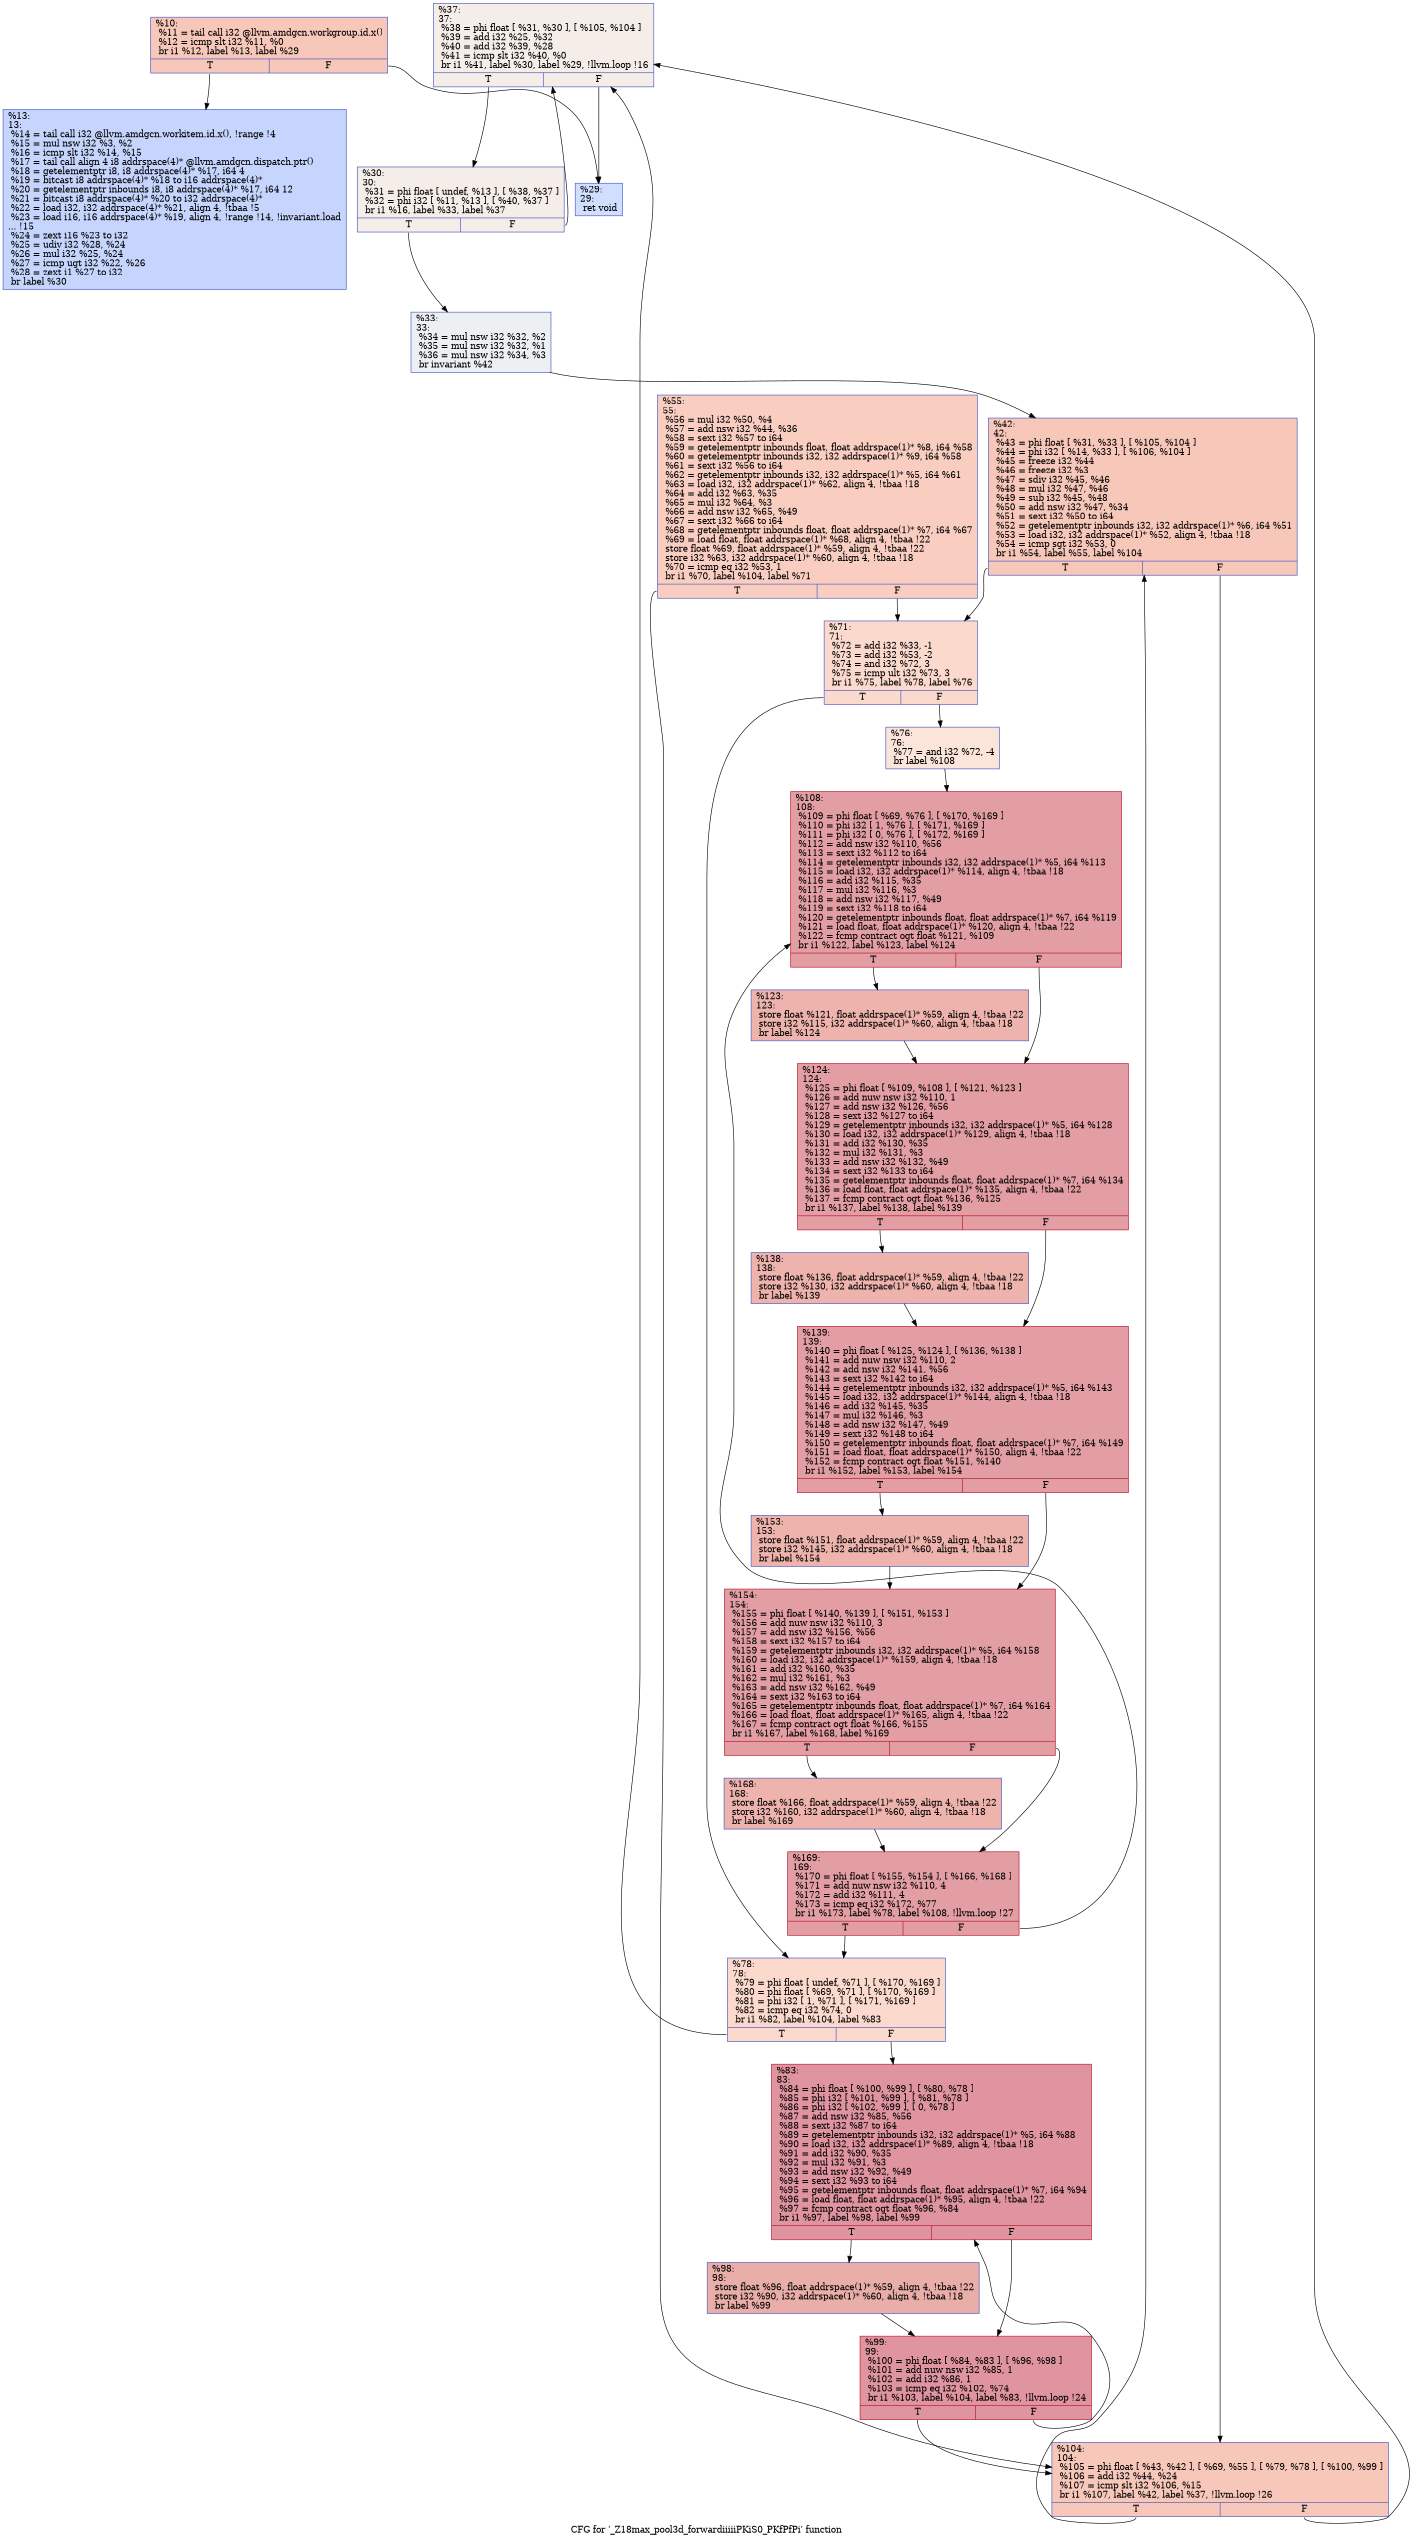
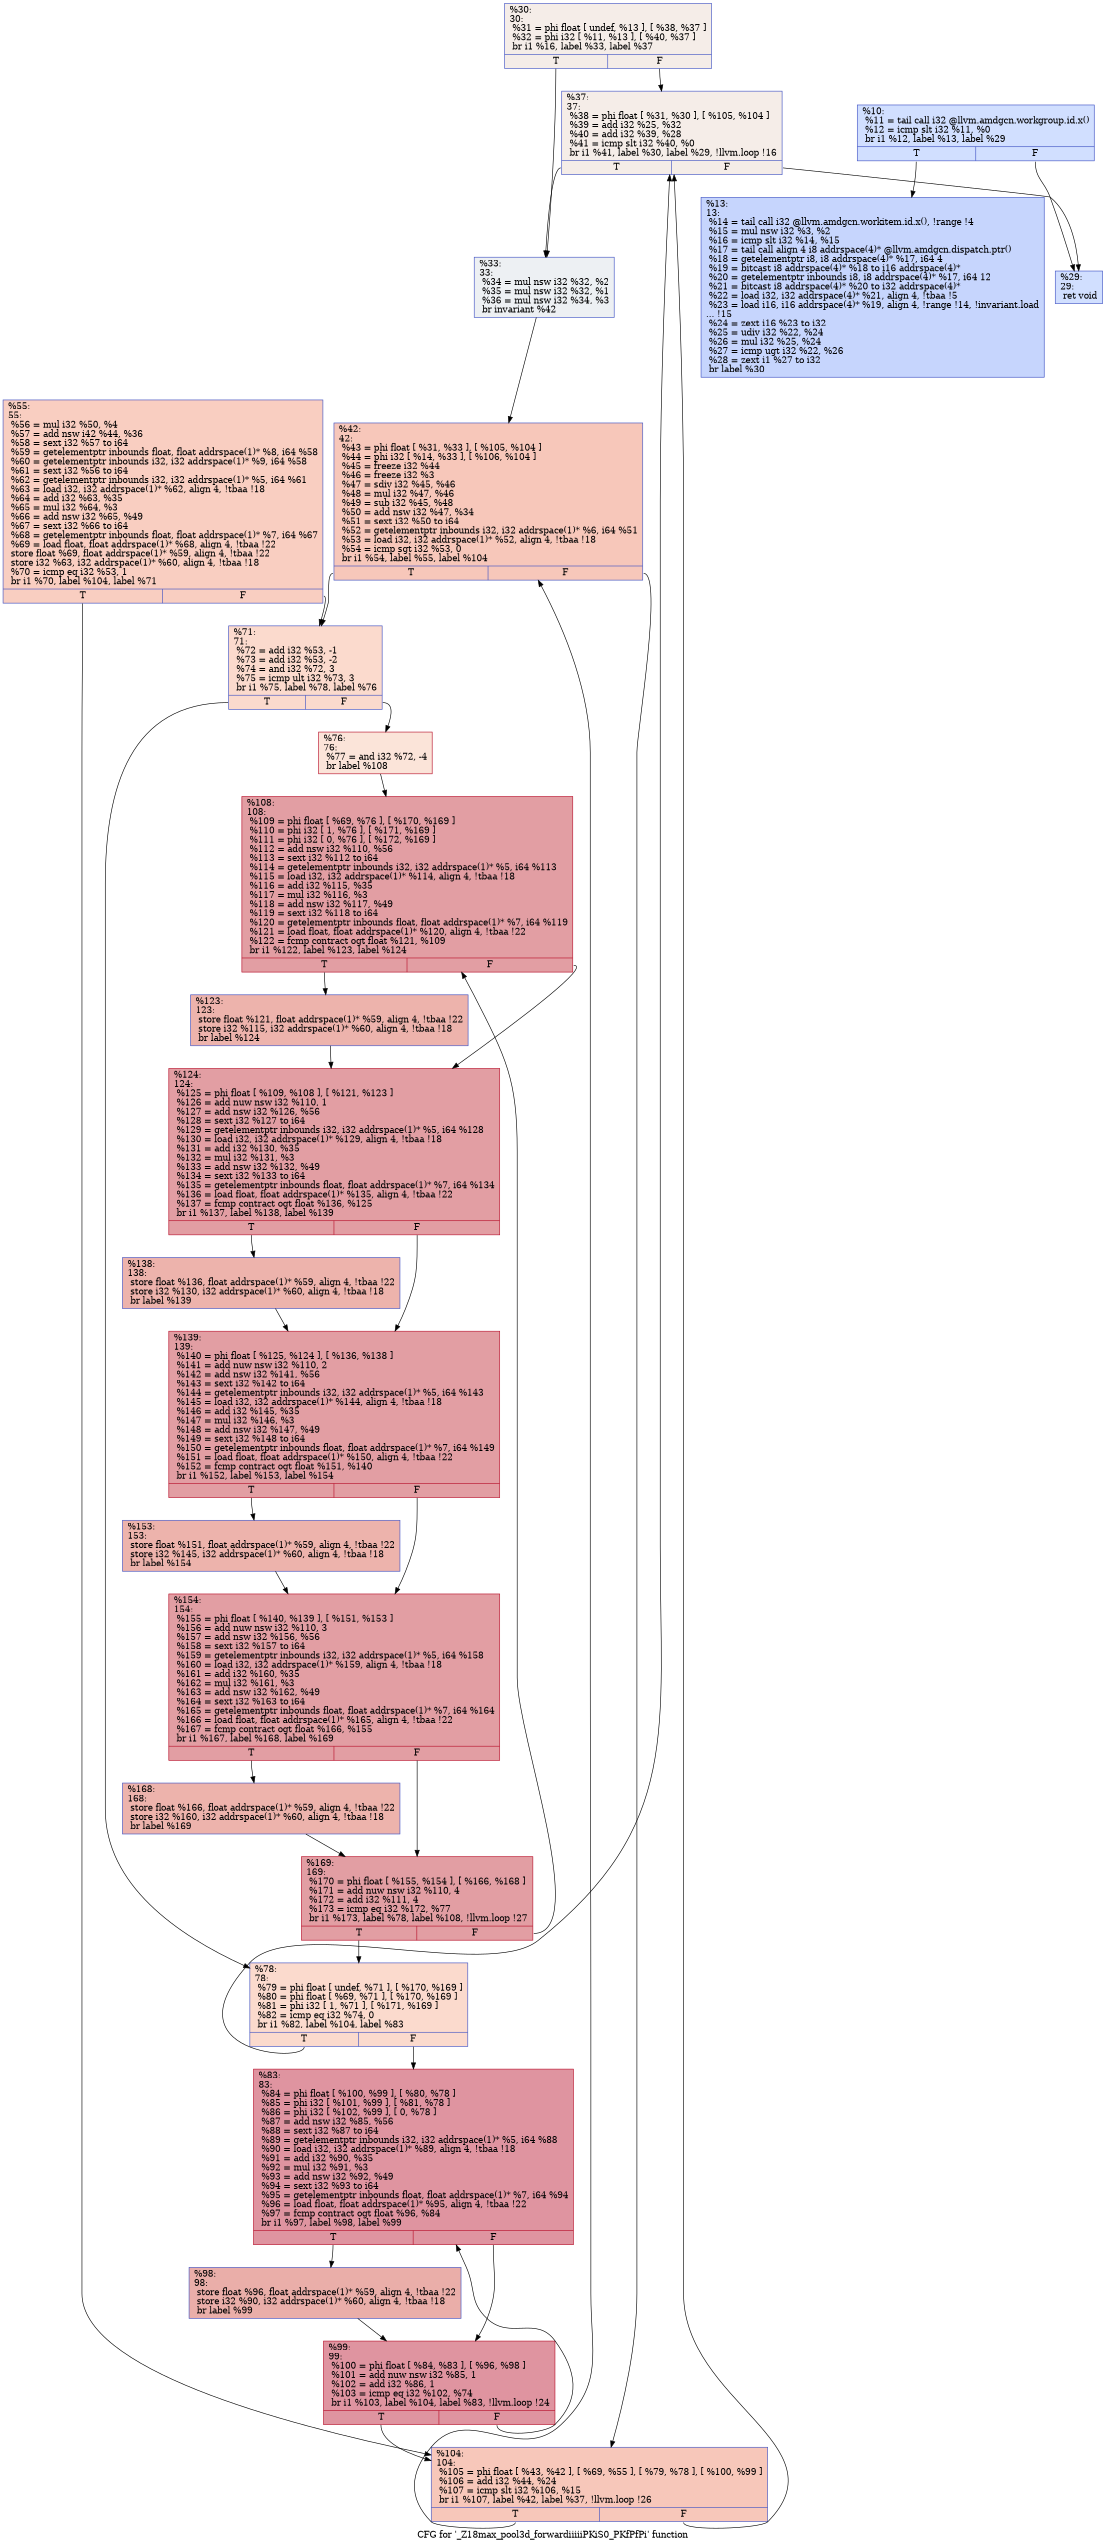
(269, 45) -> (976, 133)
(484, 125) -> (549, 208)
(67, 245) -> (765, 333)
(730, 429) -> (76, 434)
(881, 646) -> (285, 651)
(943, 748) -> (375, 753)
